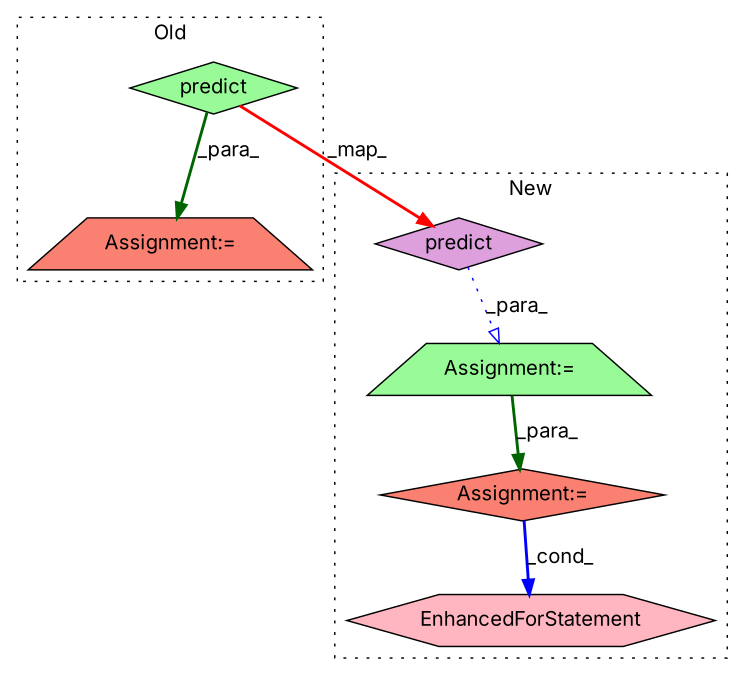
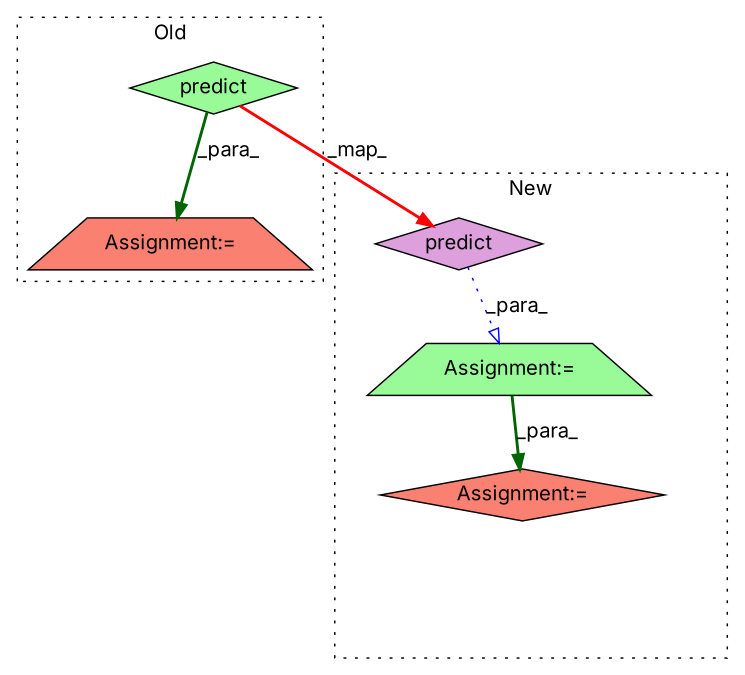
(531, 621) -> none
